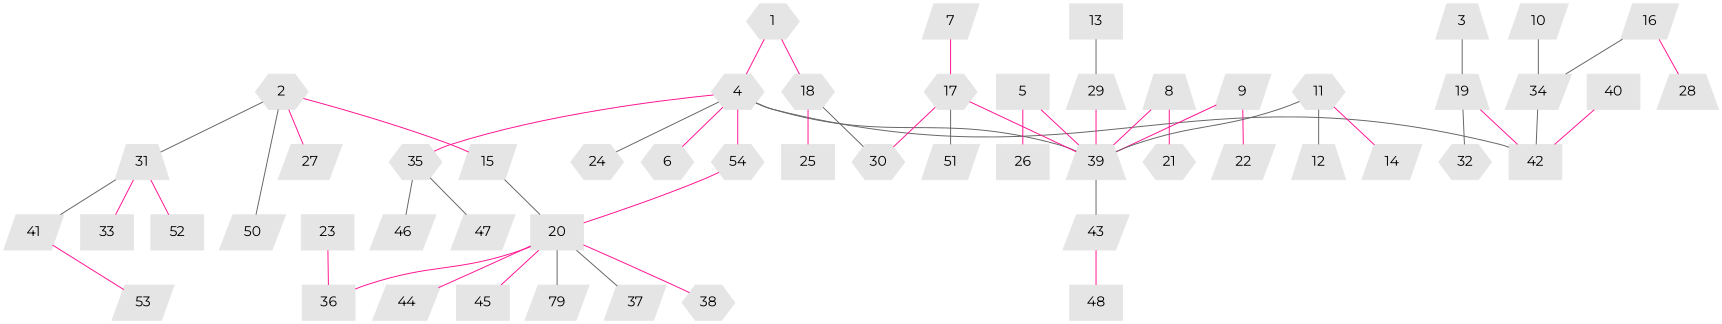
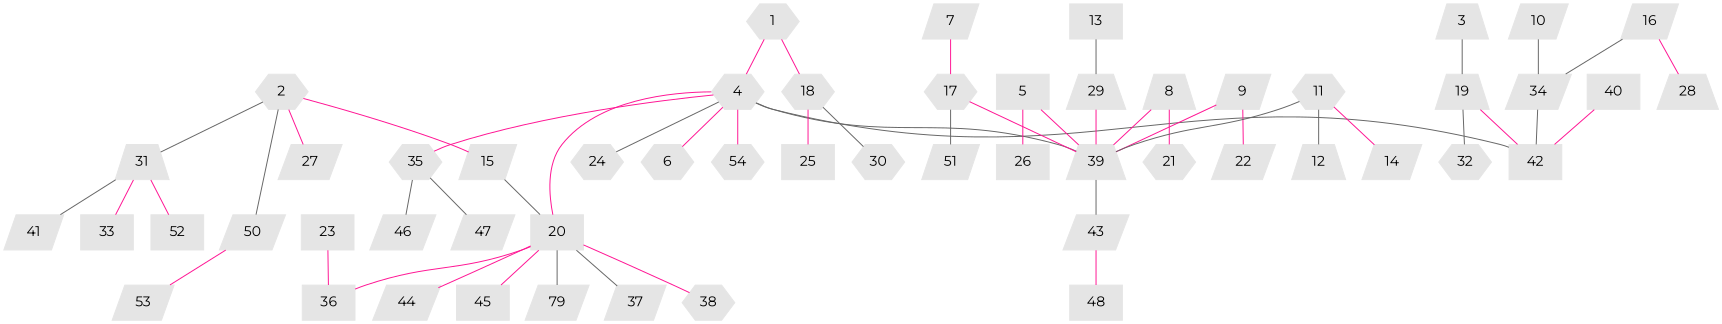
(921, 121) -> none
(652, 199) -> (592, 119)
(88, 267) -> (198, 267)
